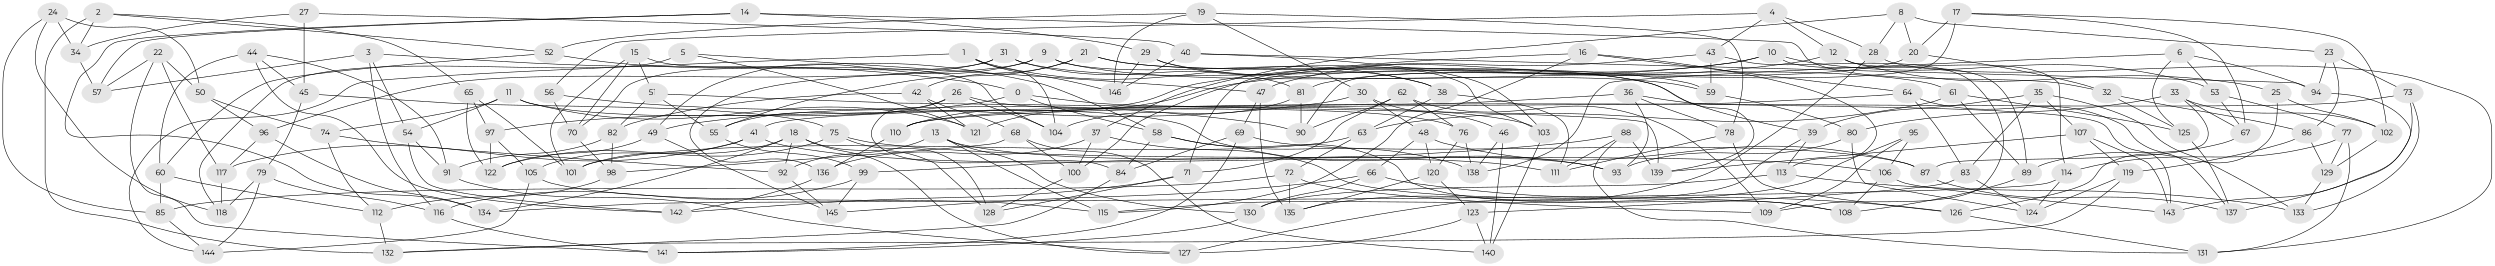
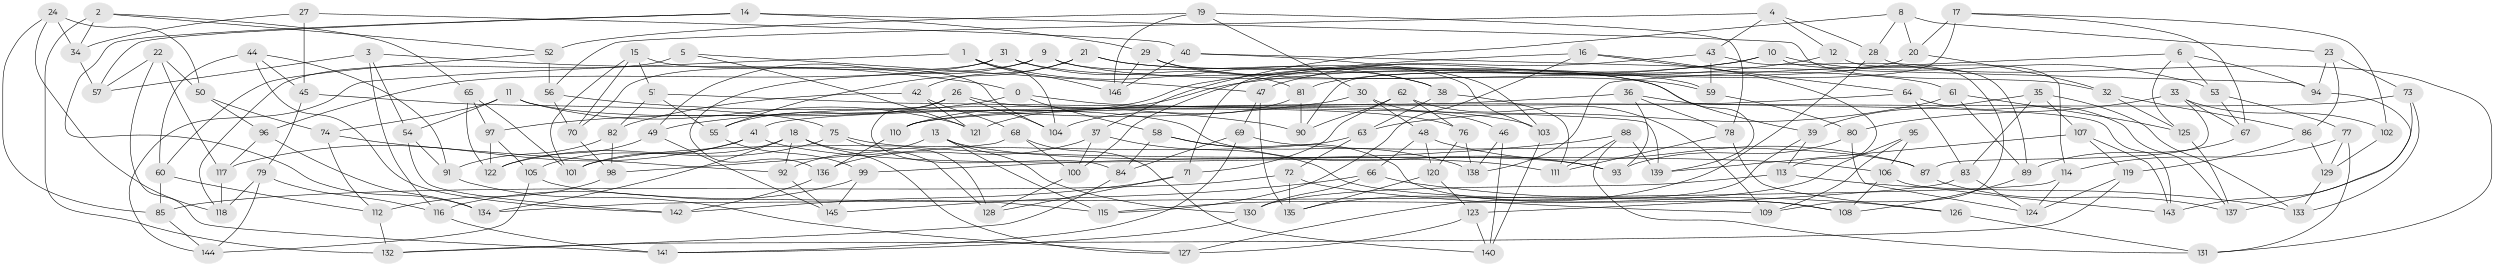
(919, 65) -> (549, 73)
(2276, 93) -> none
